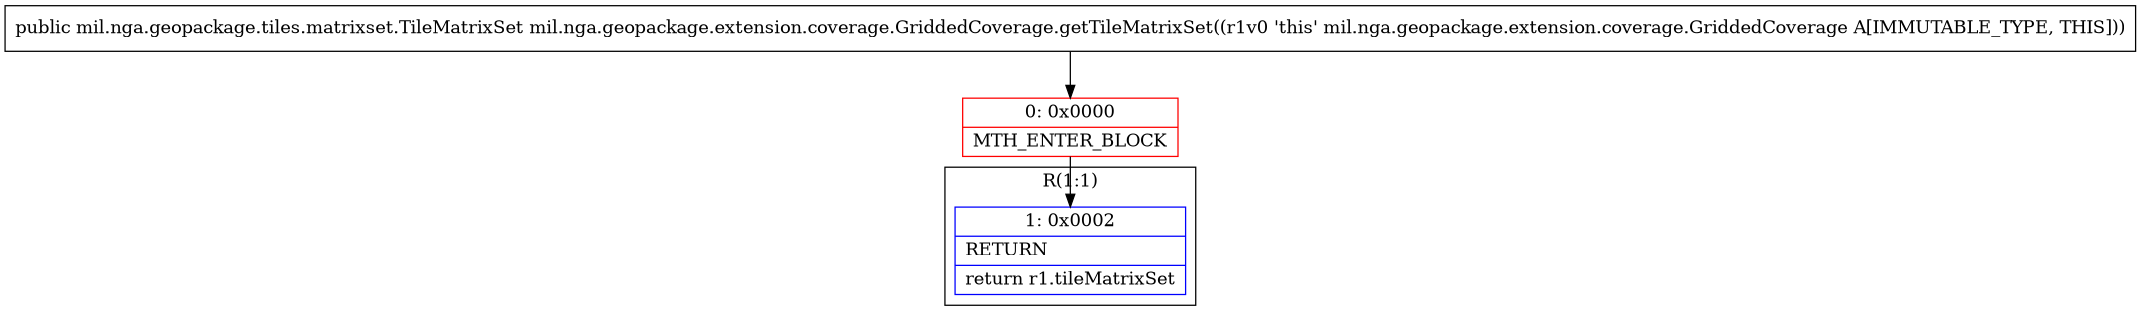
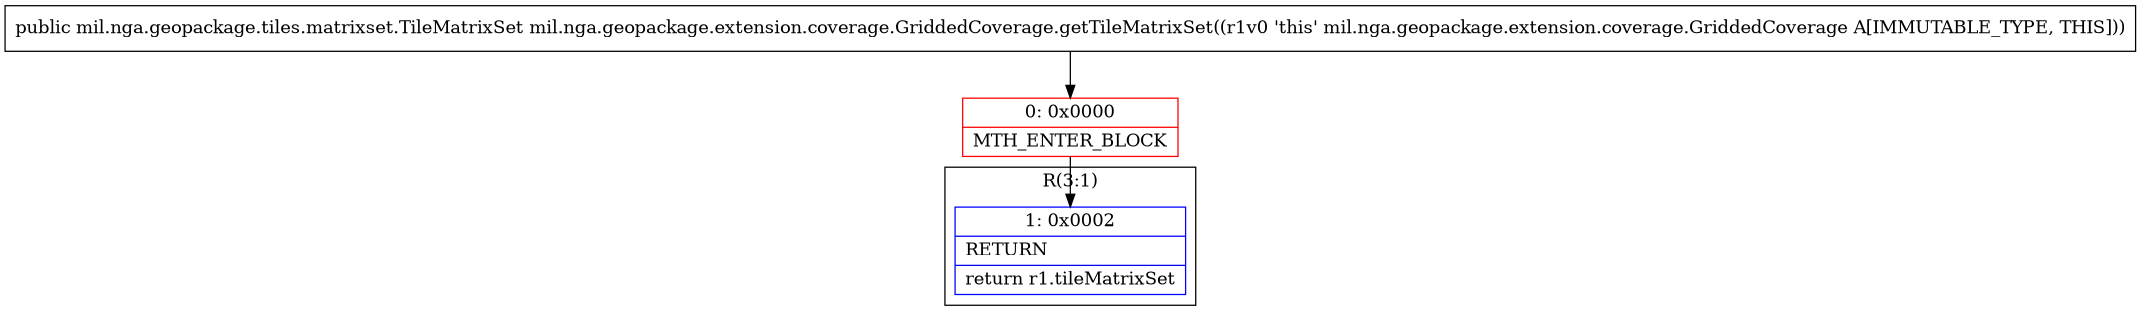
(1070, 182) -> (1070, 182)
